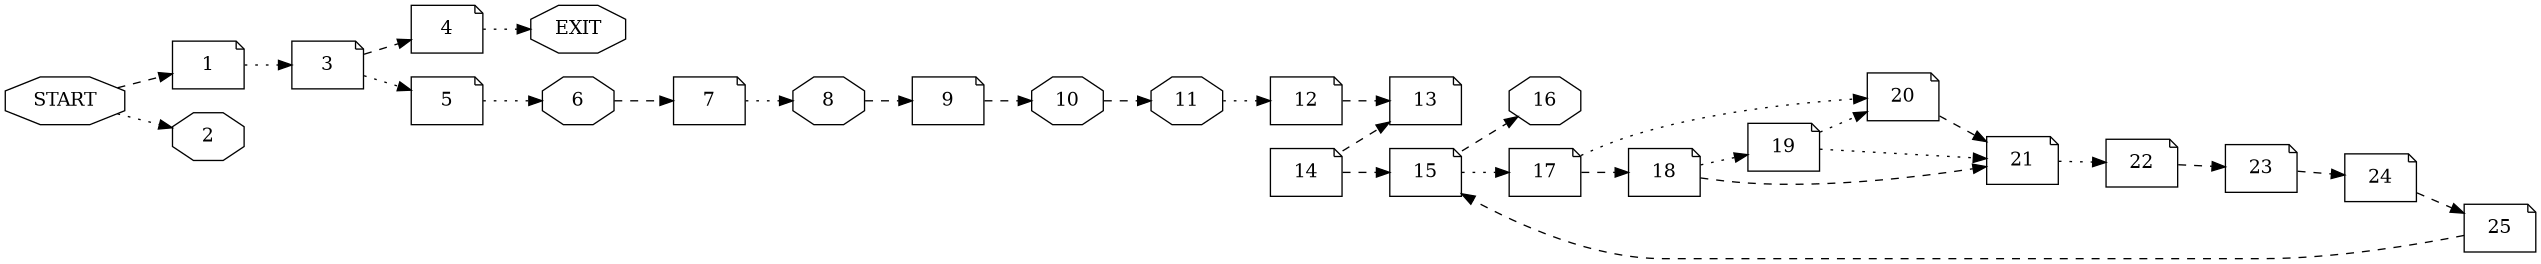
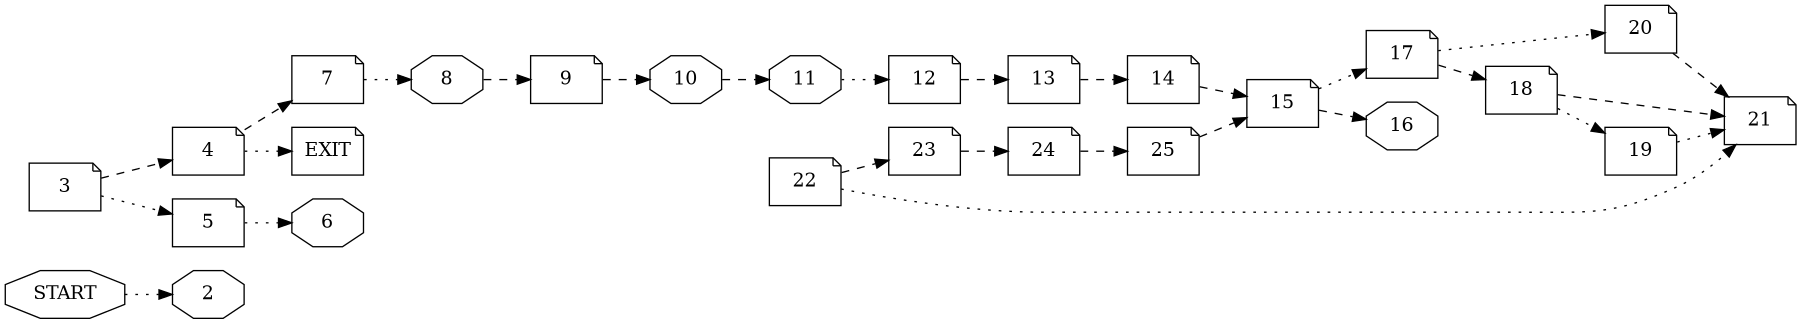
(578, 29) -> (328, 151)
(208, 65) -> none
(637, 101) -> (262, 119)
(1838, 125) -> none
(1360, 140) -> (1097, 80)
(2076, 162) -> (1290, 212)
